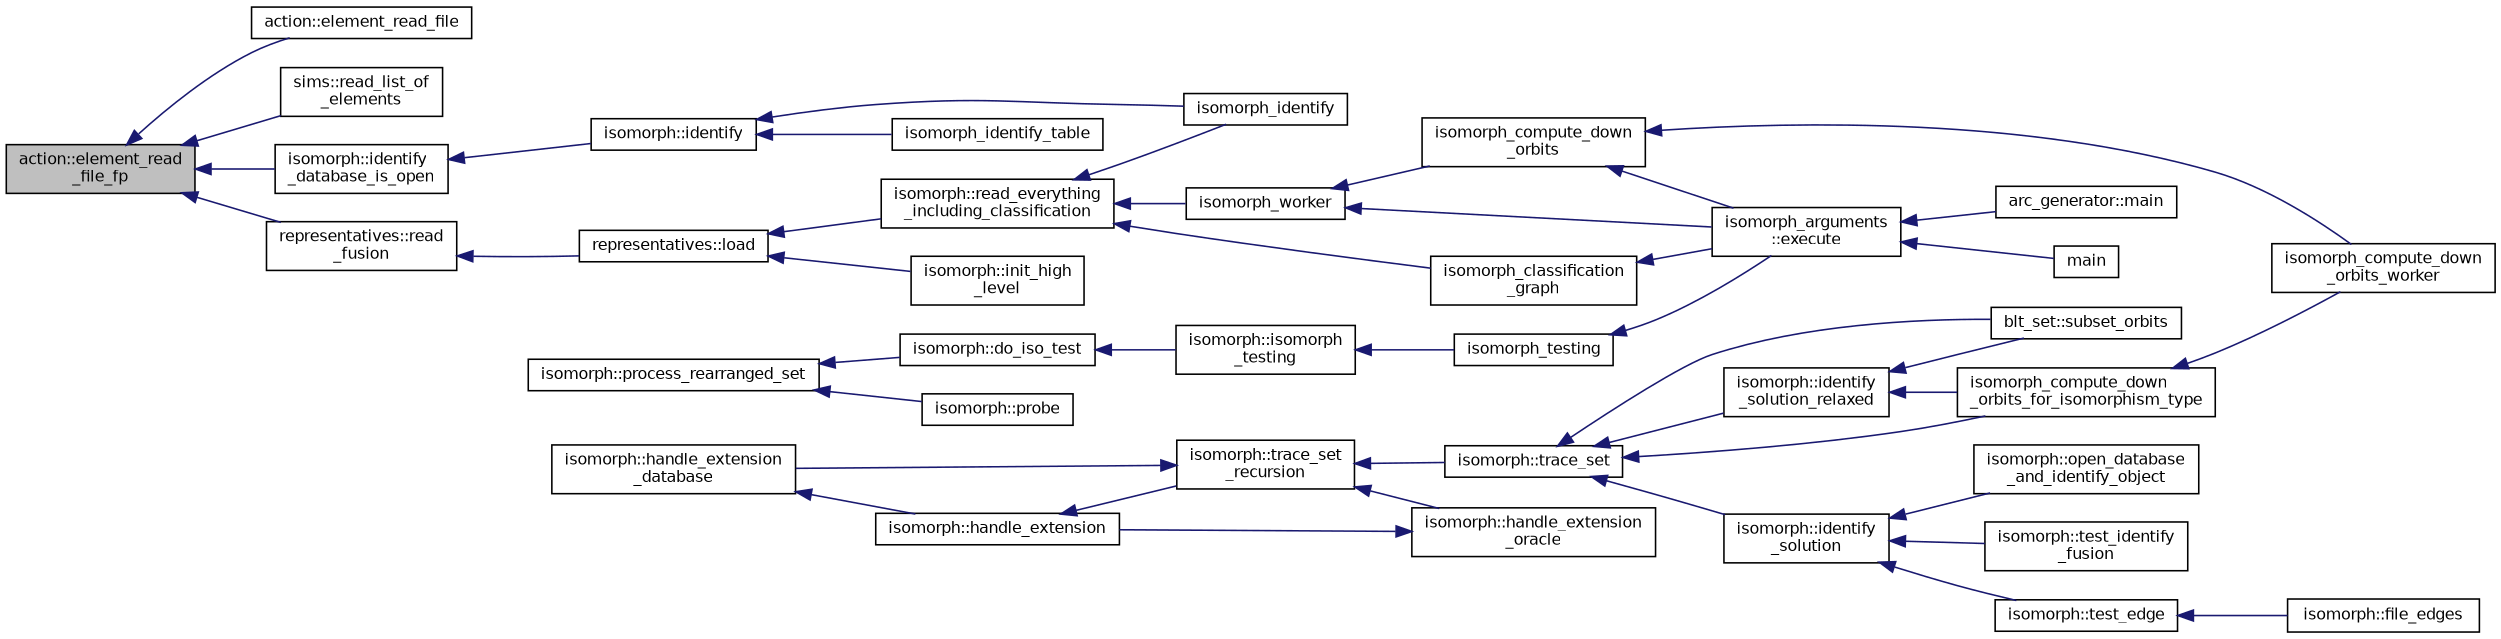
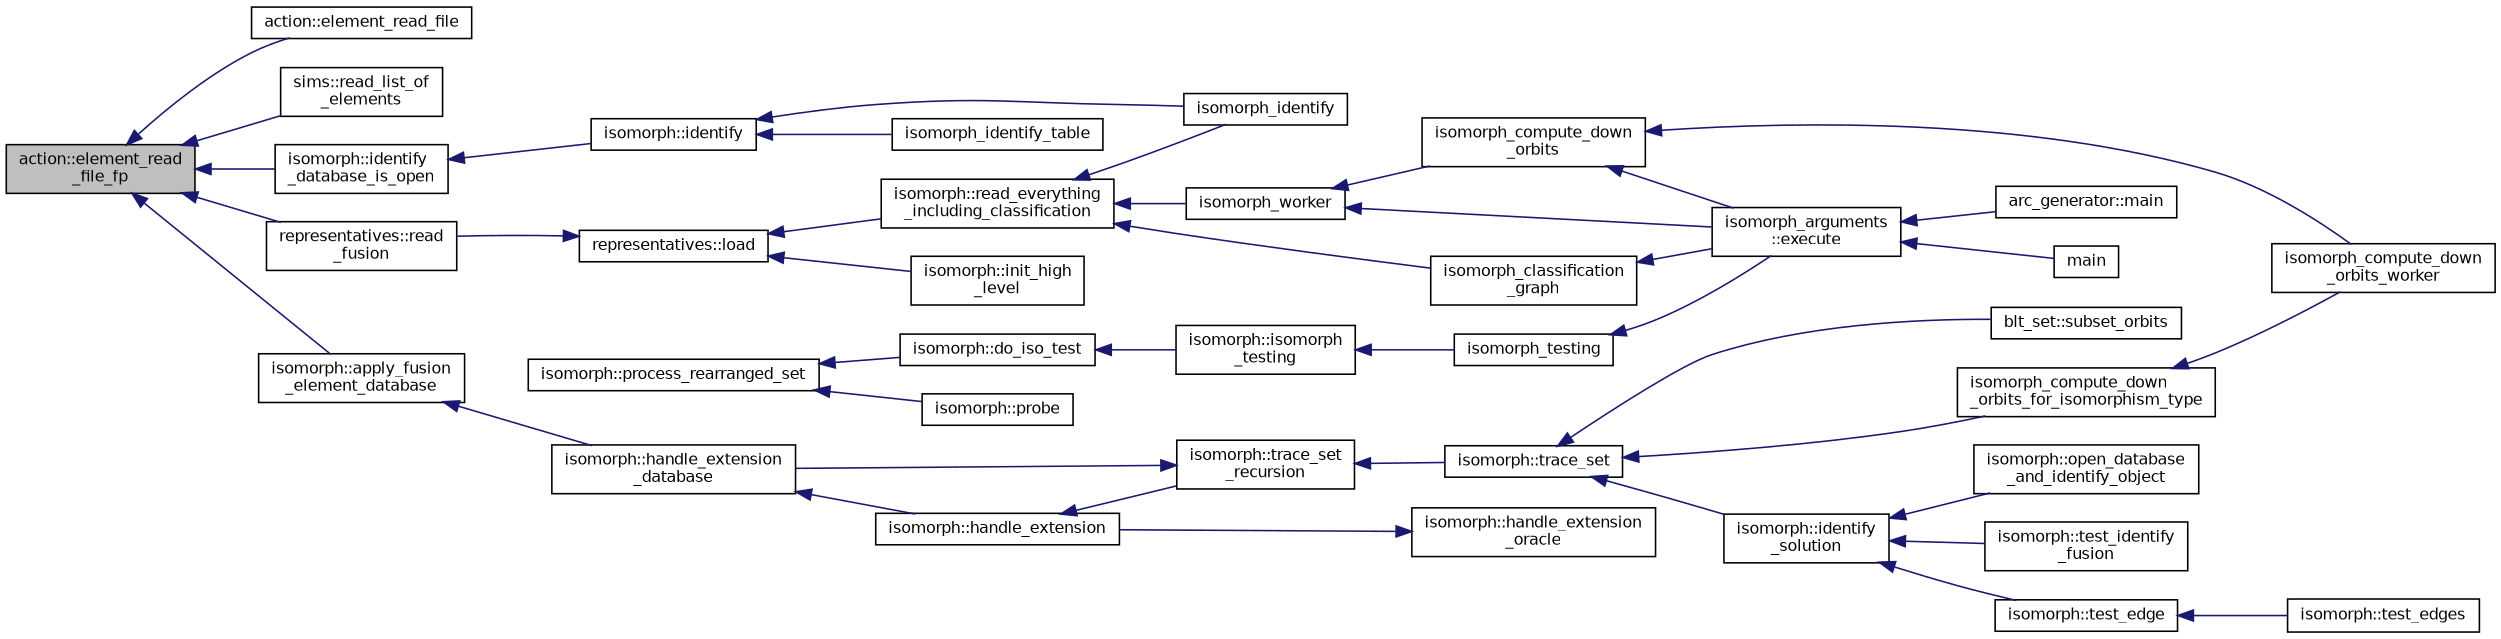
(526, 257) -> (510, 235)
none -> (362, 378)
(1806, 392) -> none
(1405, 500) -> none
(2383, 616) -> (2383, 616)
